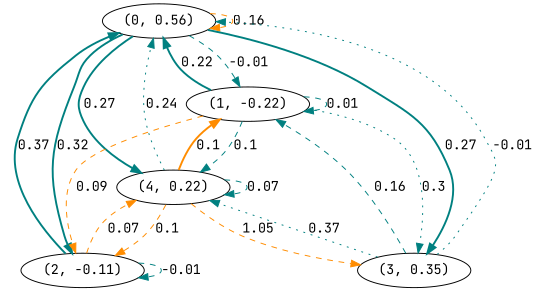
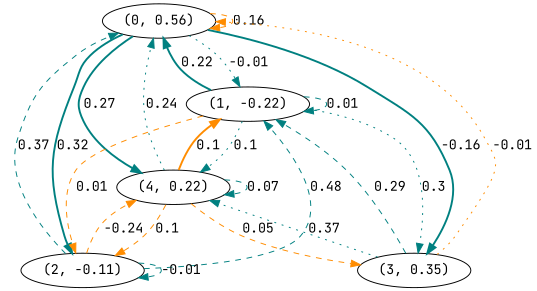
(215, 54) -> (215, 54)
(431, 81) -> (431, 81)
(20, 133) -> (20, 133)
(461, 146) -> (461, 146)
(229, 147) -> (229, 147)
(92, 187) -> (92, 187)
(390, 187) -> (390, 187)
(124, 229) -> (124, 229)
(258, 229) -> (258, 229)
none -> (290, 244)
